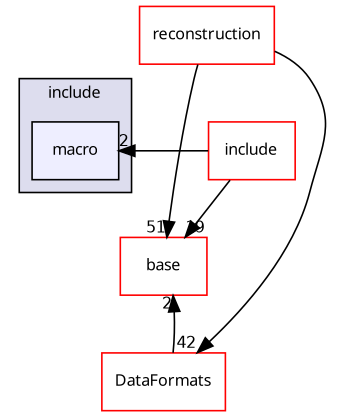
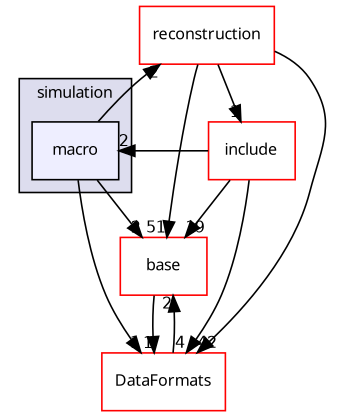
none -> (226, 86)
(75, 94) -> (75, 94)
none -> (121, 97)
none -> (115, 202)
none -> (95, 263)
none -> (233, 263)
none -> (153, 316)
